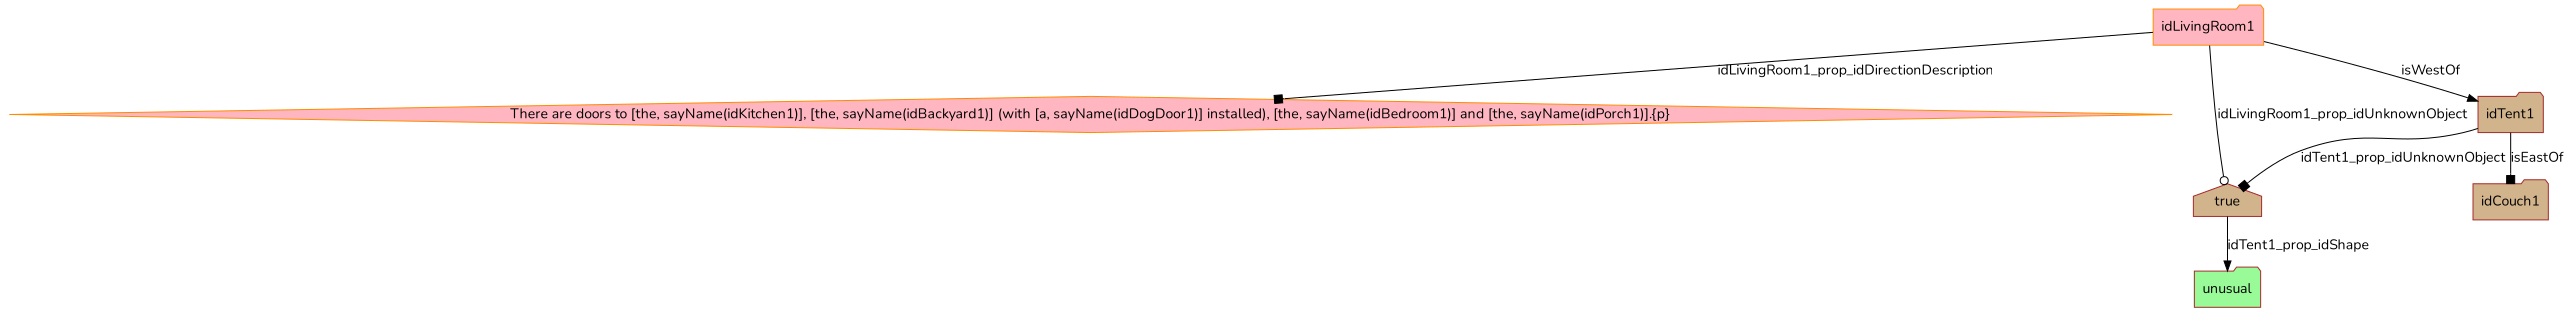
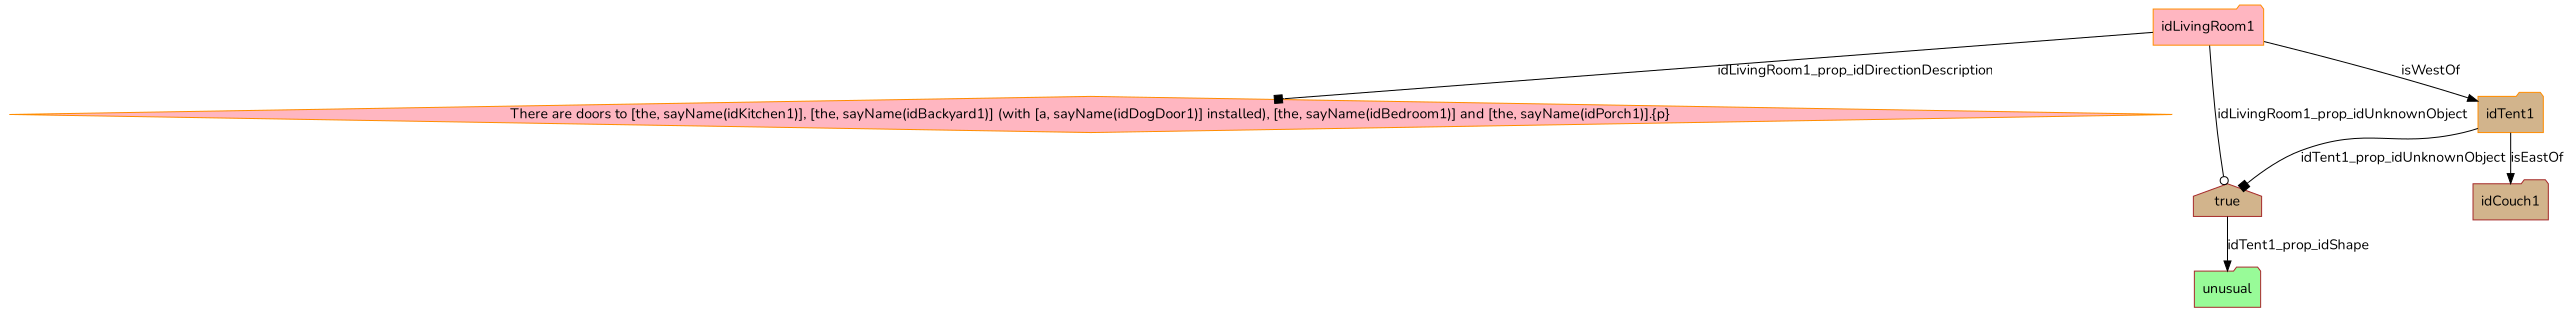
(2511, 114) -> (2511, 114)
(2511, 153) -> (2511, 153)
